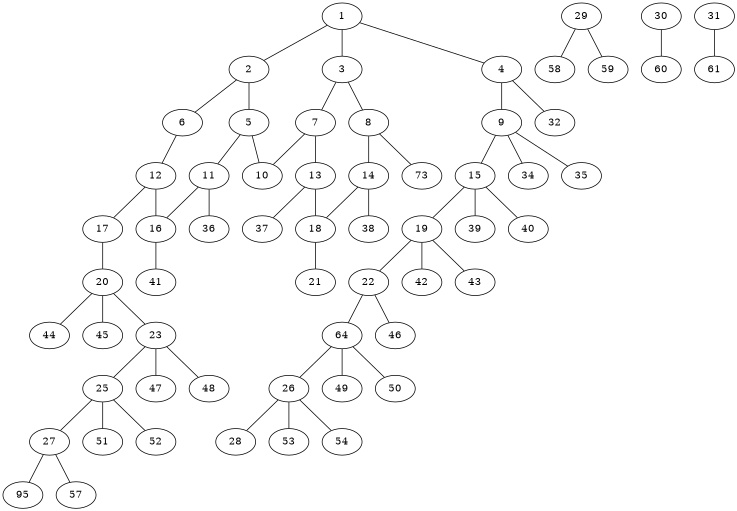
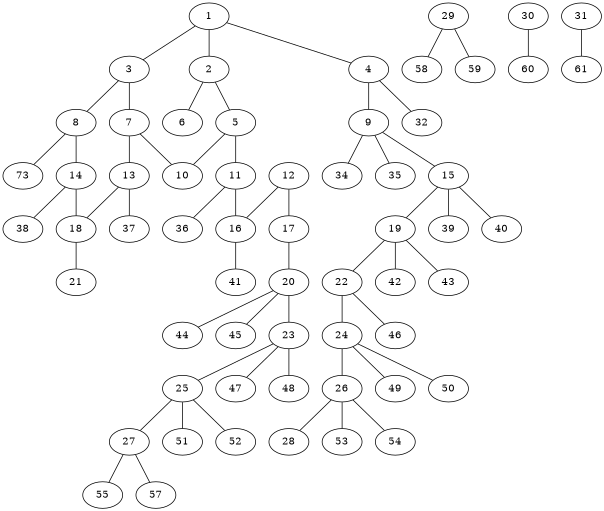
(169, 149) -> none
(342, 335) -> (342, 335)
(23, 495) -> (103, 495)
